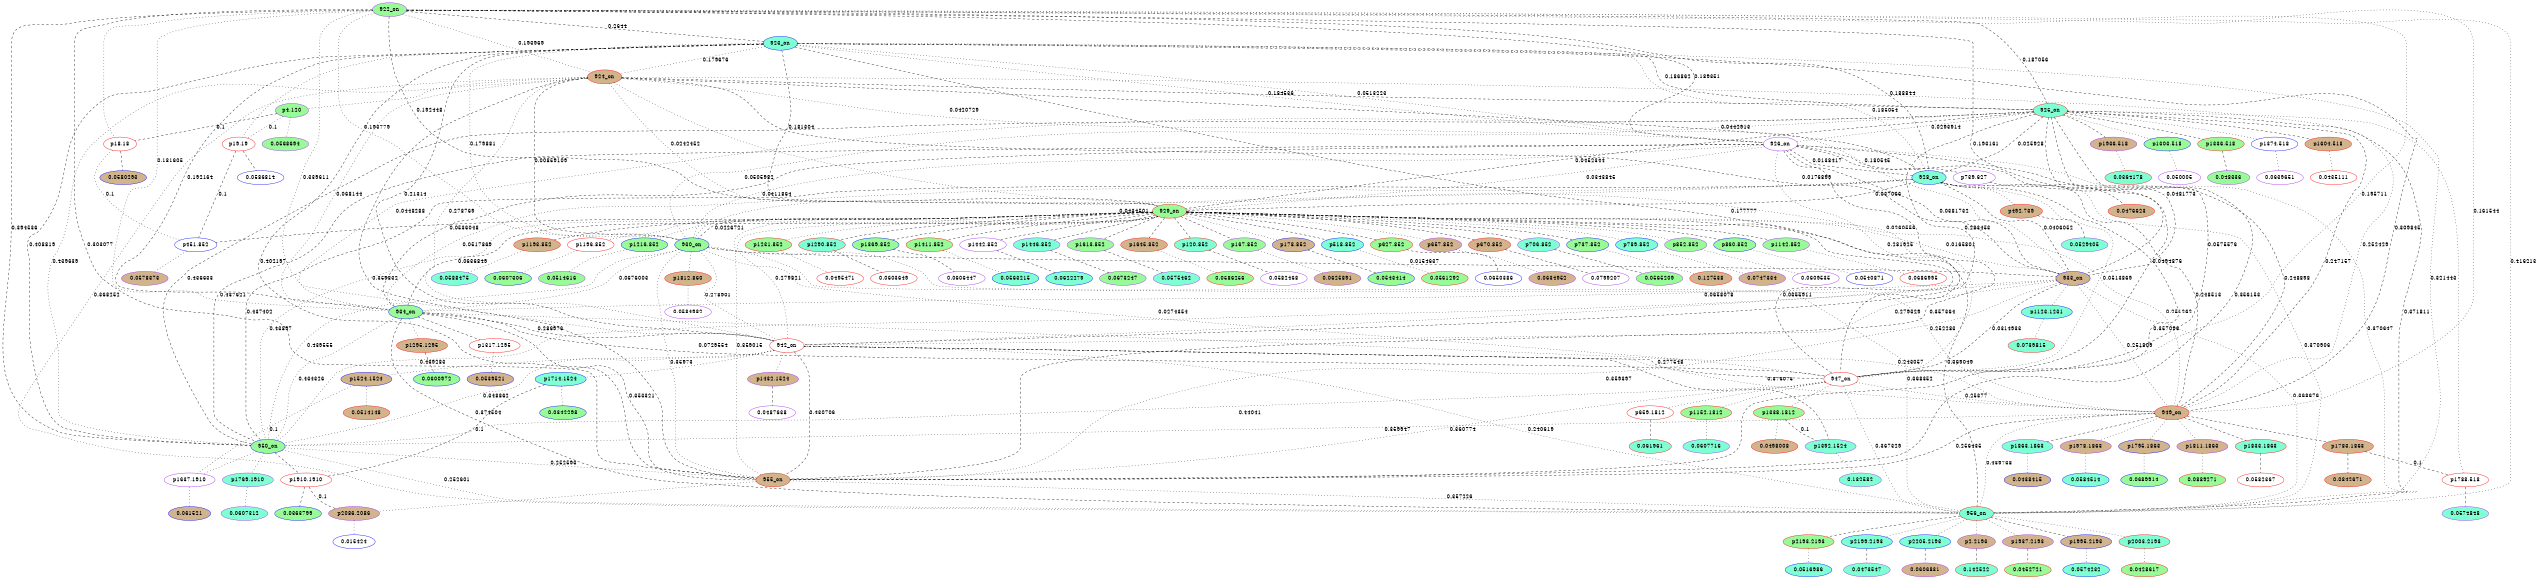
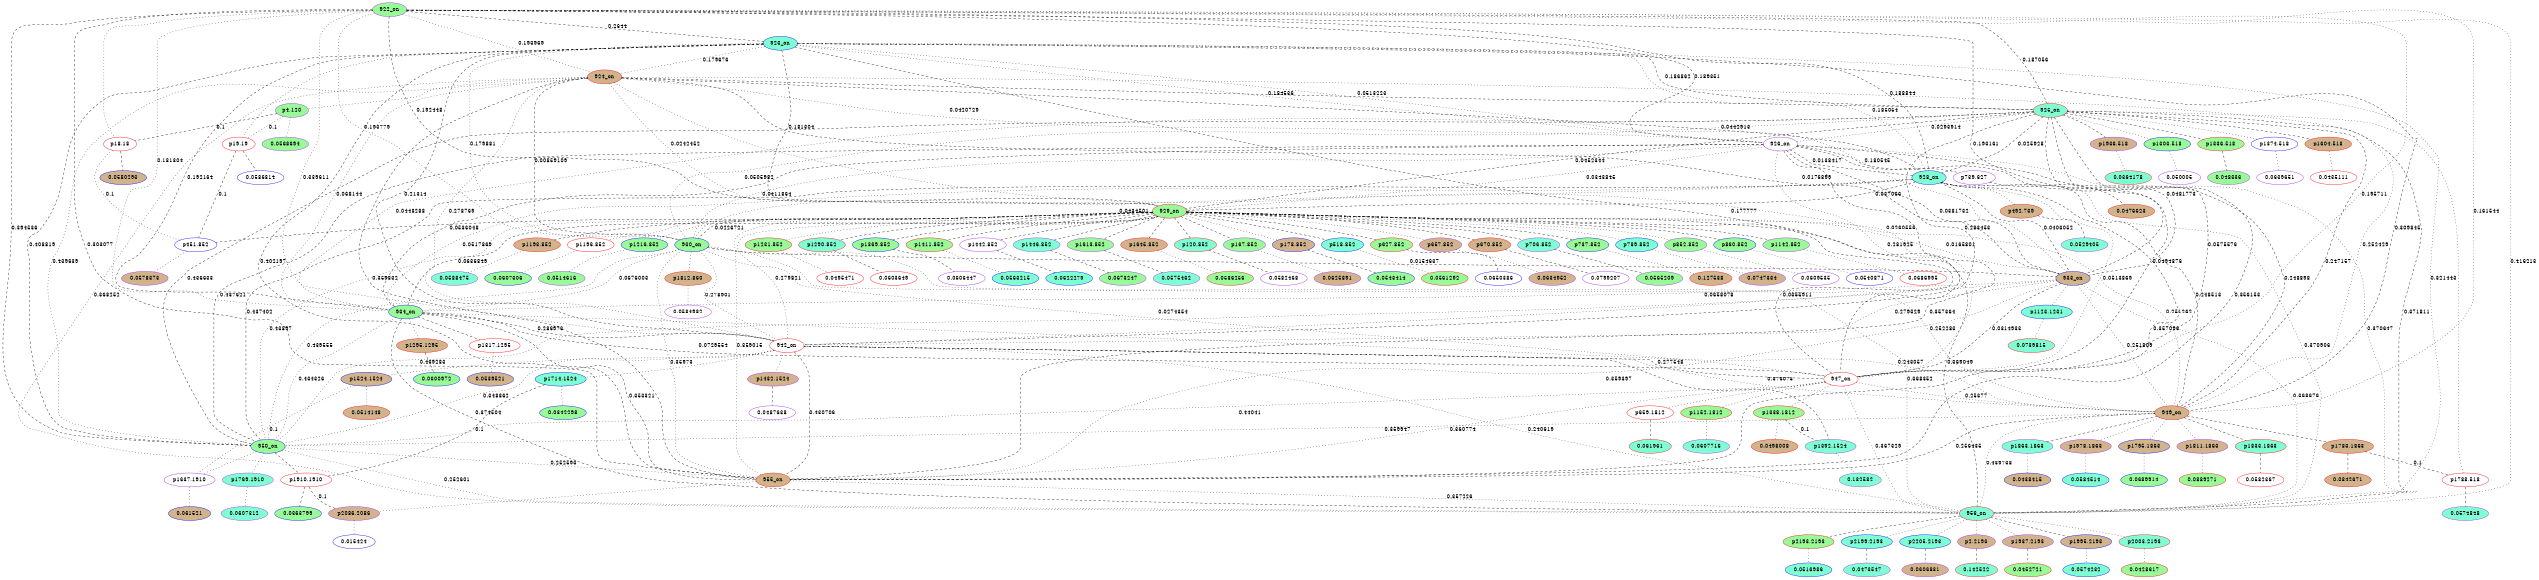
(170, 161) -> (170, 161)
